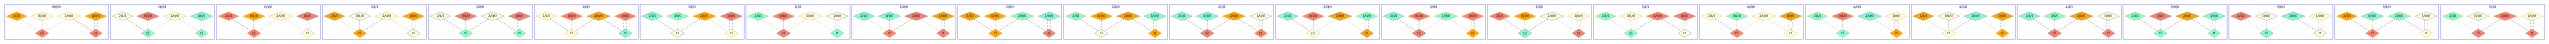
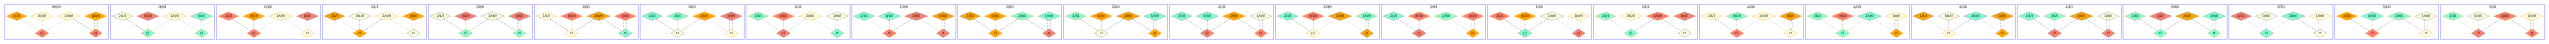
(2281, 7) -> (2281, 7)
